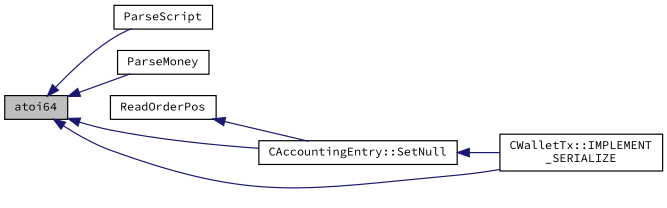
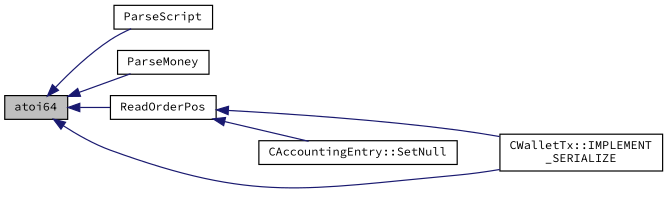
(168, 139) -> (95, 107)
(485, 153) -> (364, 120)
